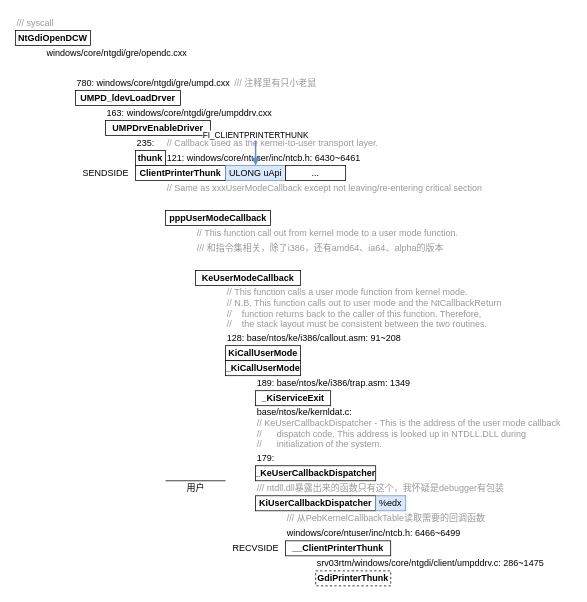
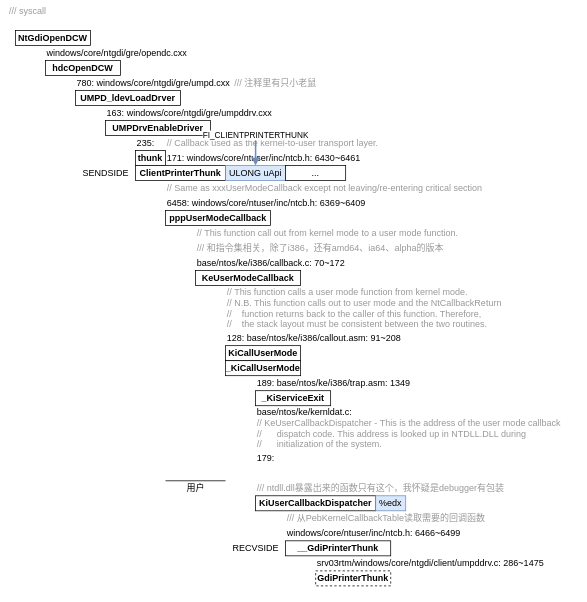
(42, 23) -> (34, 12)
none -> (83, 68)
(276, 158) -> (276, 158)
none -> (270, 203)
none -> (274, 263)
(315, 473) -> none
(338, 548) -> (338, 548)
